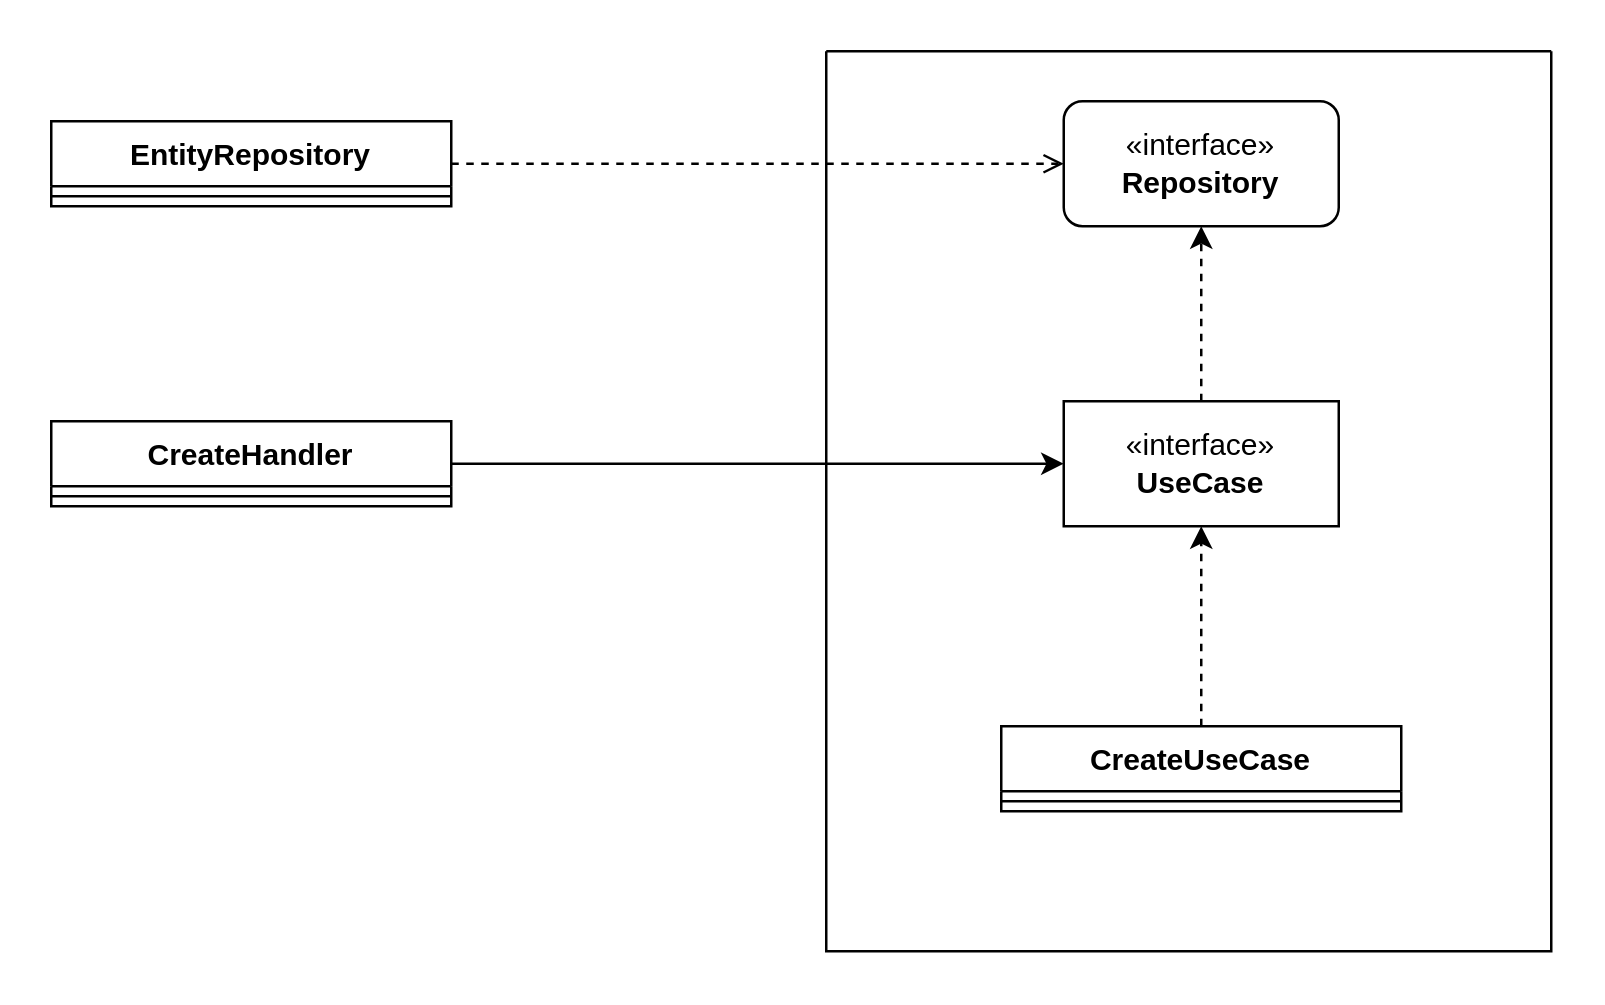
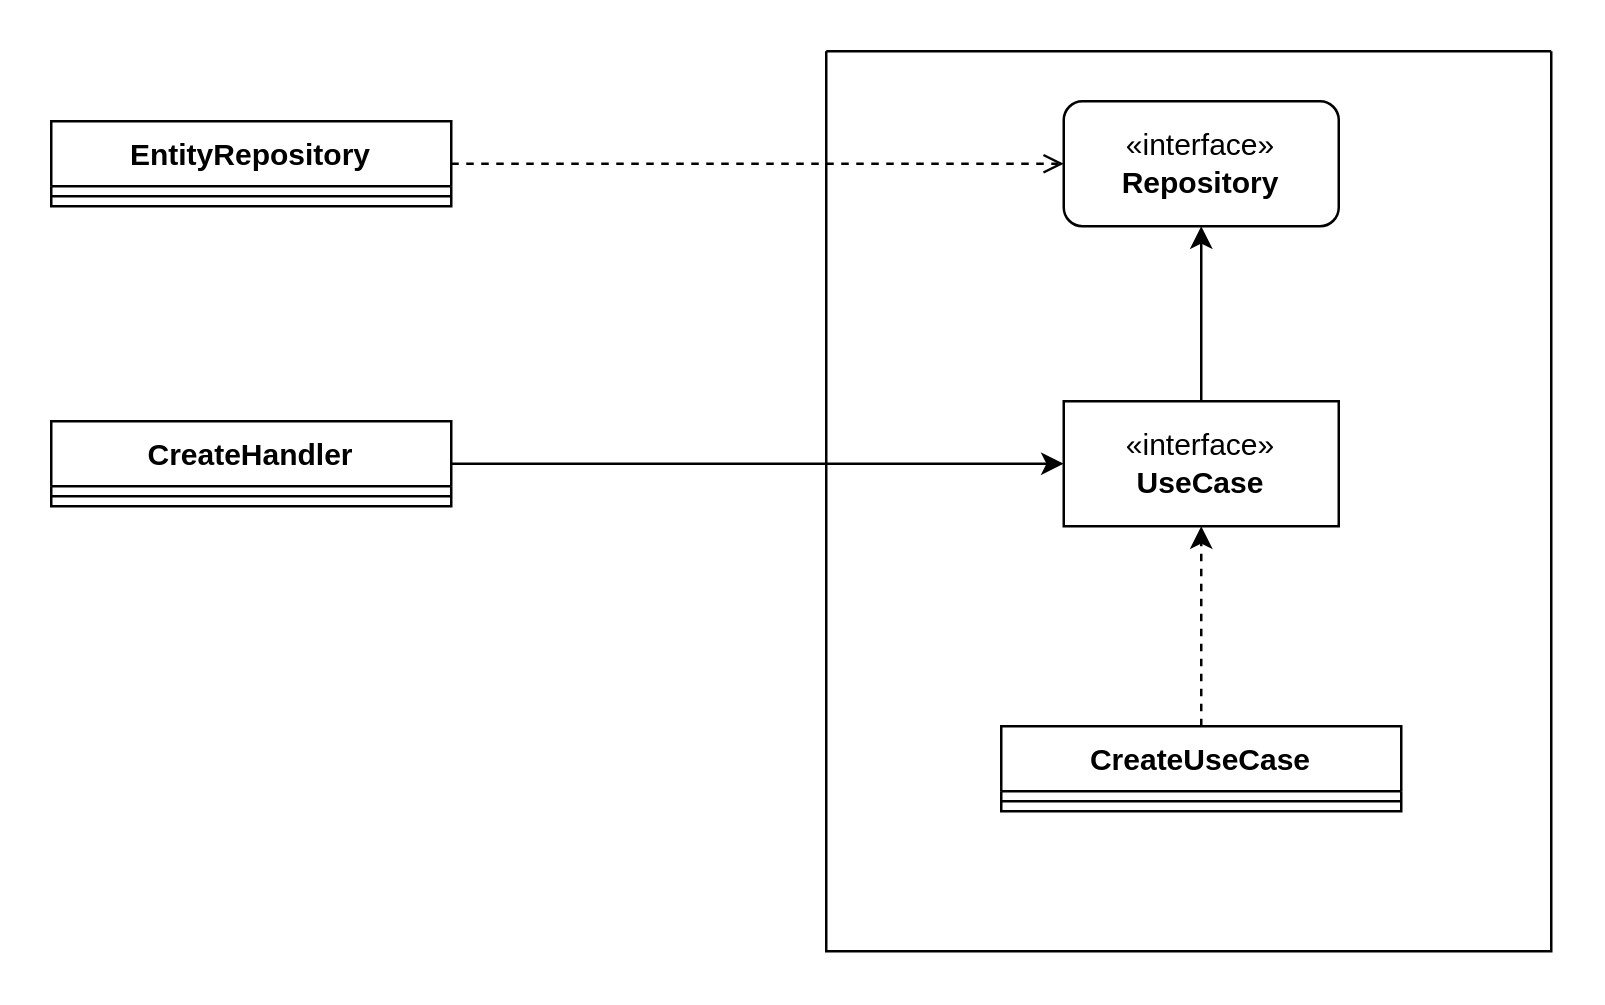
(1201, 324) -> (1201, 324)
